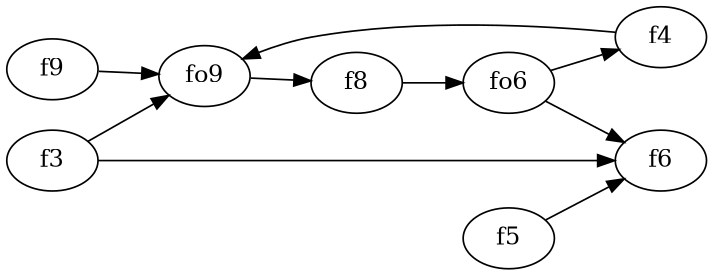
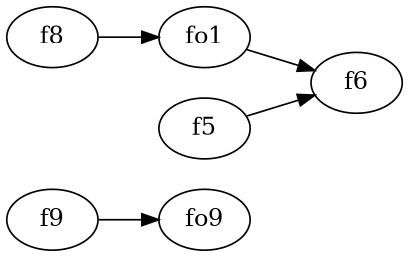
(661, 37) -> none
(272, 79) -> none
(509, 83) -> (205, 37)
(52, 161) -> none
